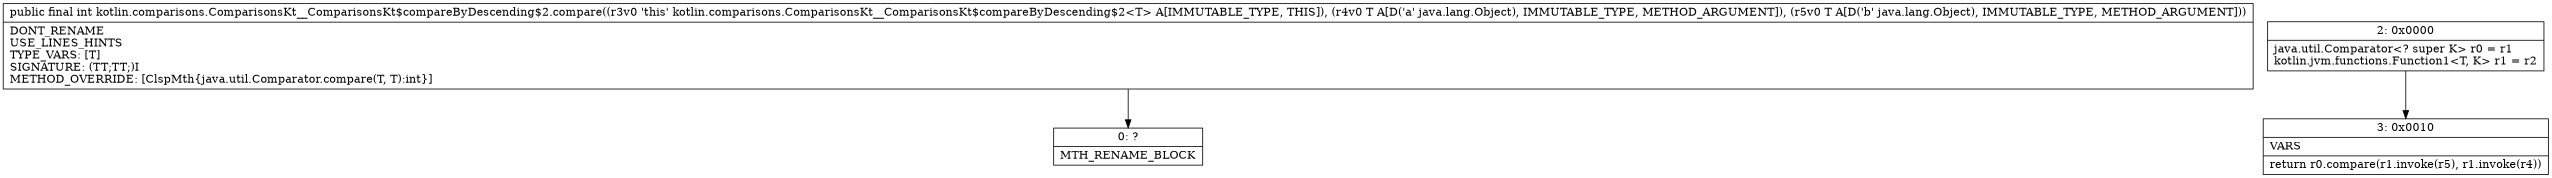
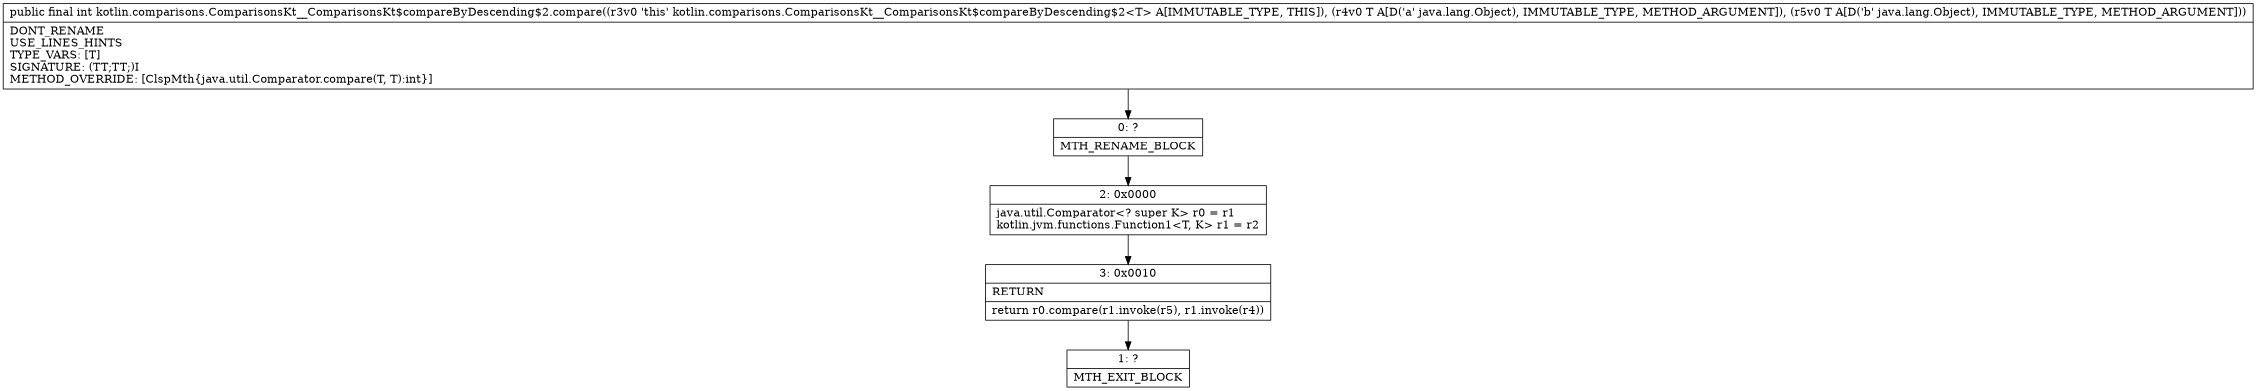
(2286, 146) -> (1018, 292)
none -> (1128, 167)
none -> (1128, 369)
